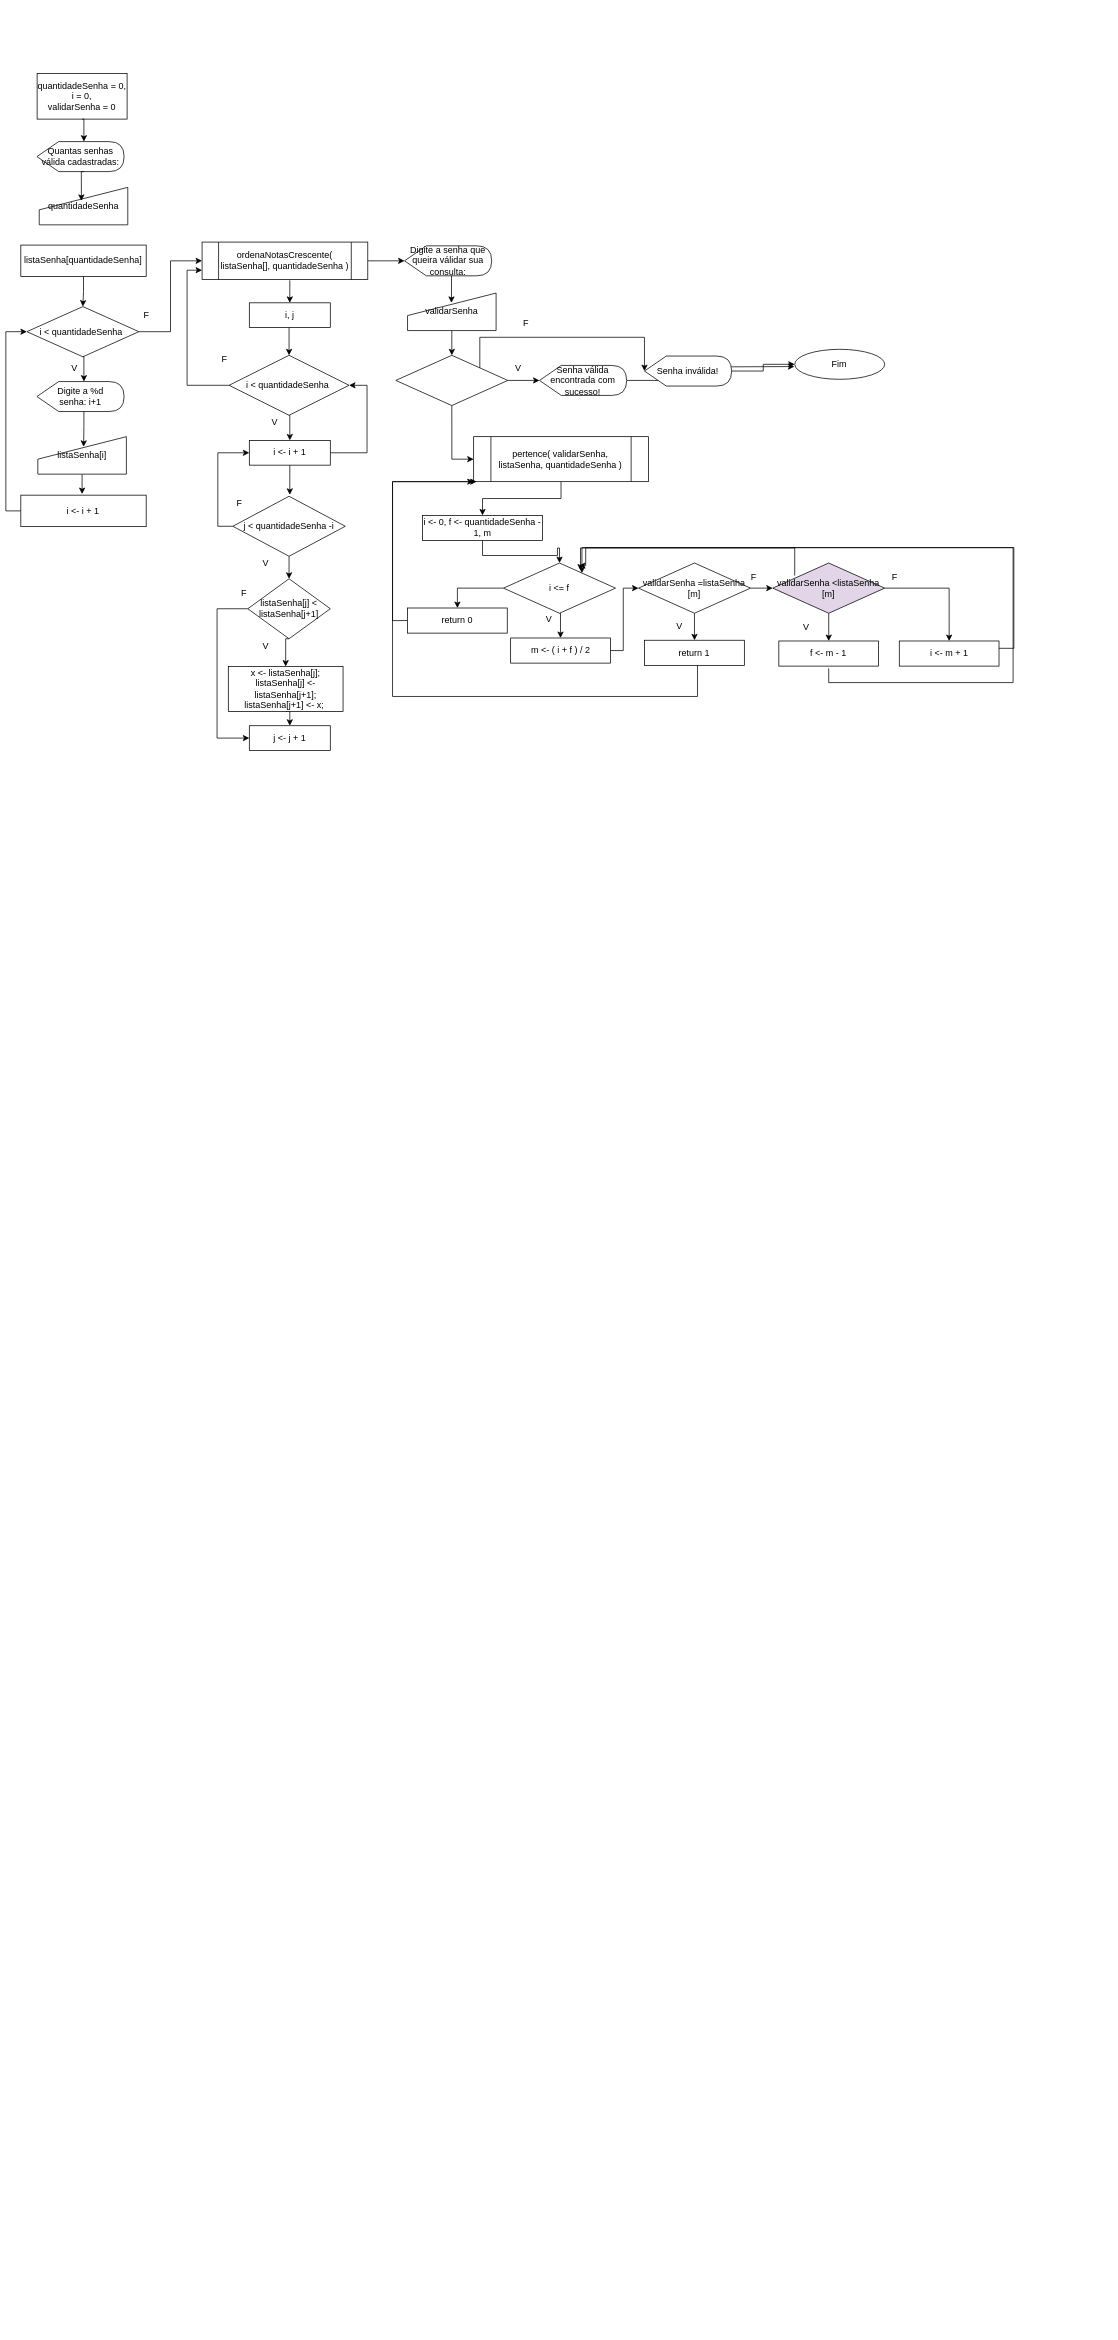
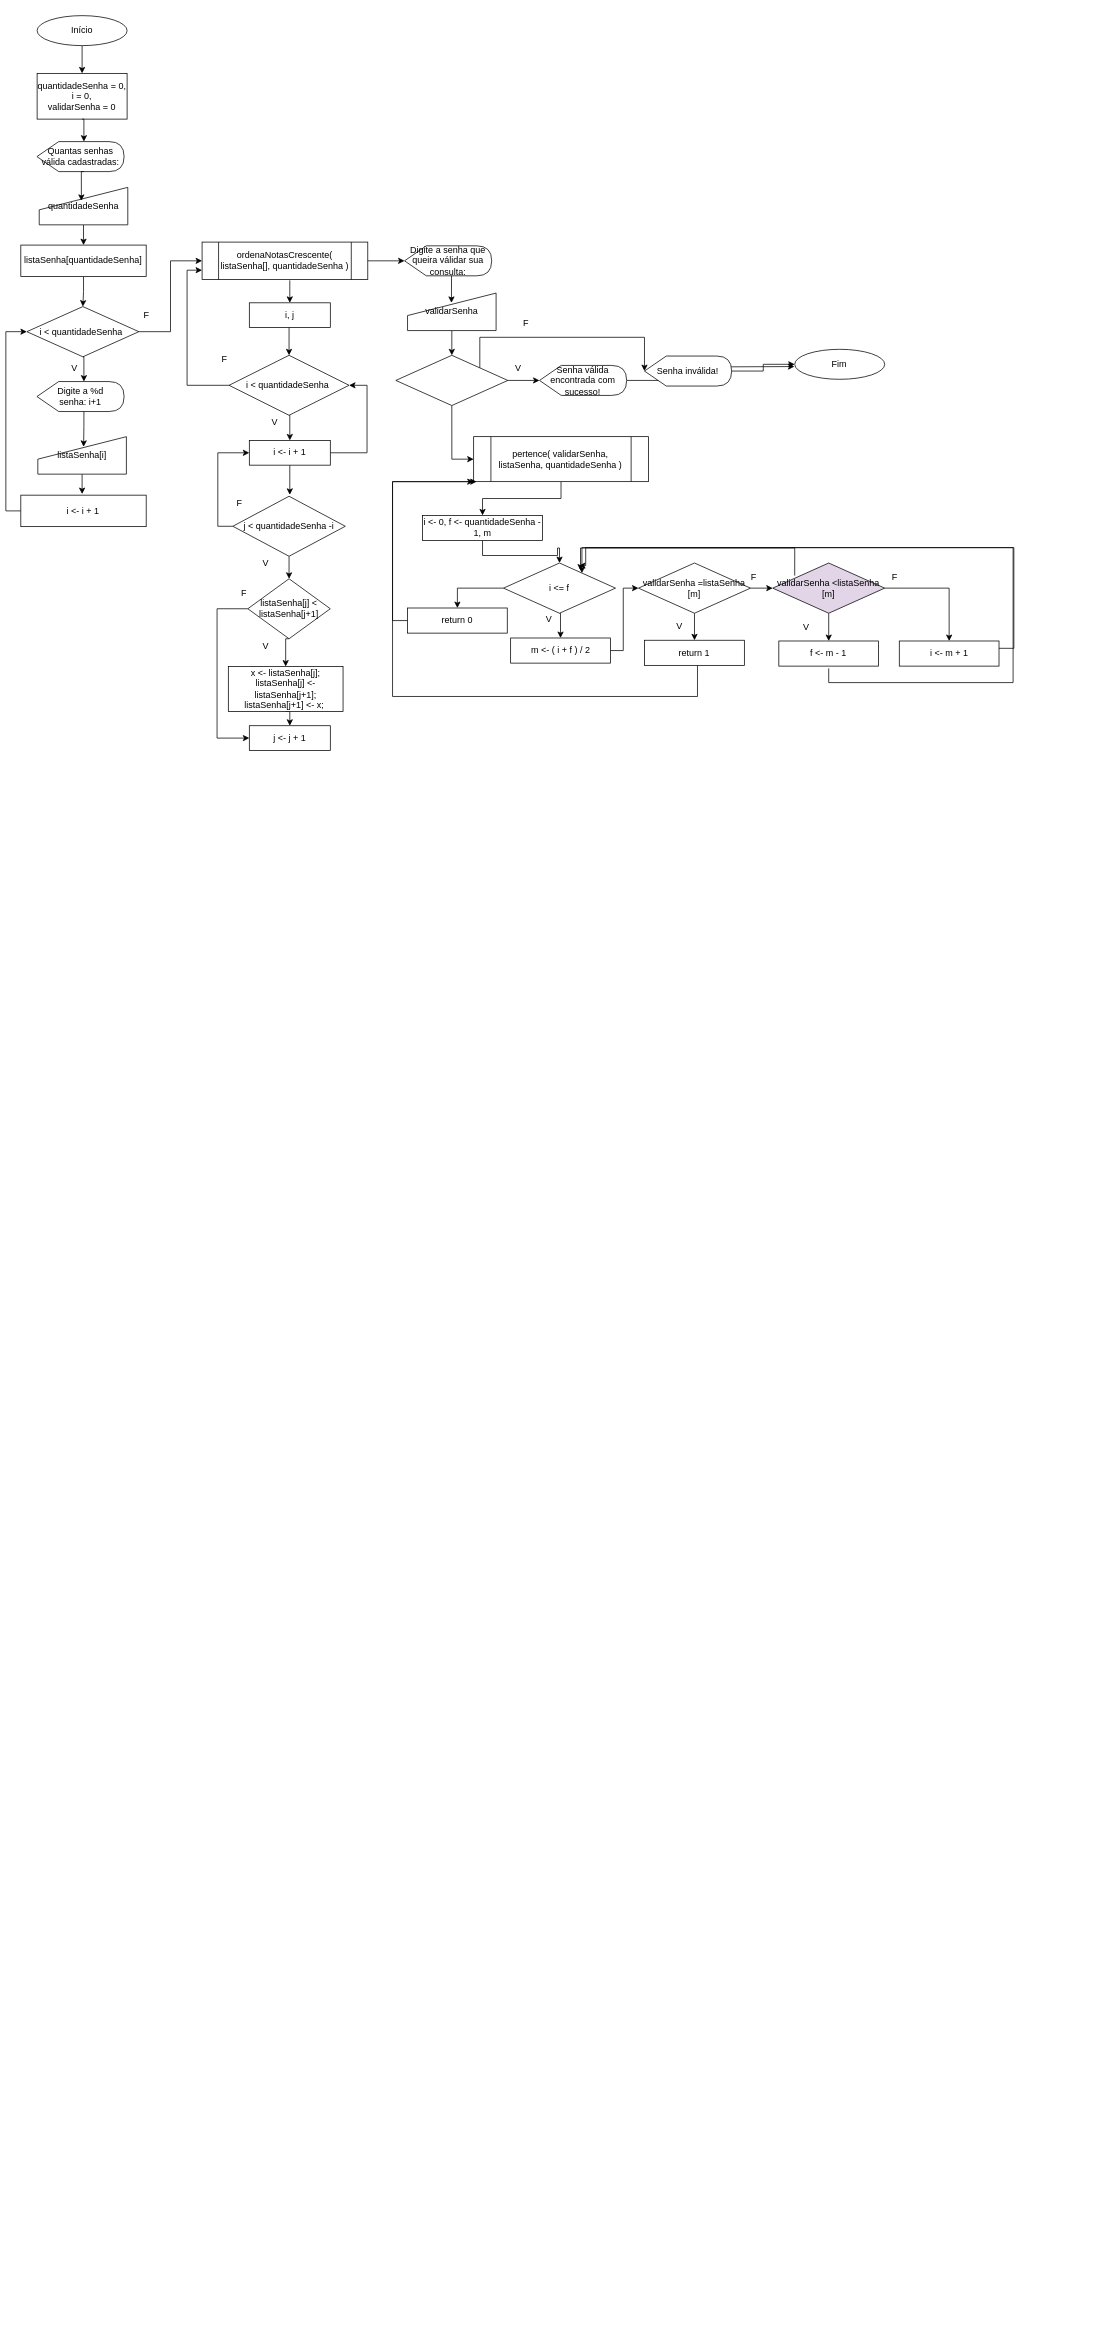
none -> (82, 30)
none -> (82, 66)
none -> (84, 233)
